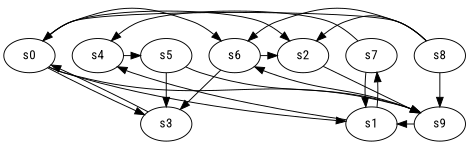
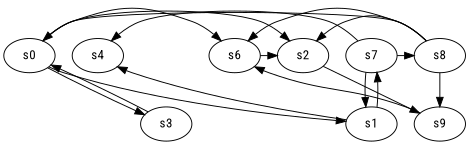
(166, 56) -> none
none -> (401, 56)
(206, 85) -> none
(230, 90) -> none
(410, 124) -> none
